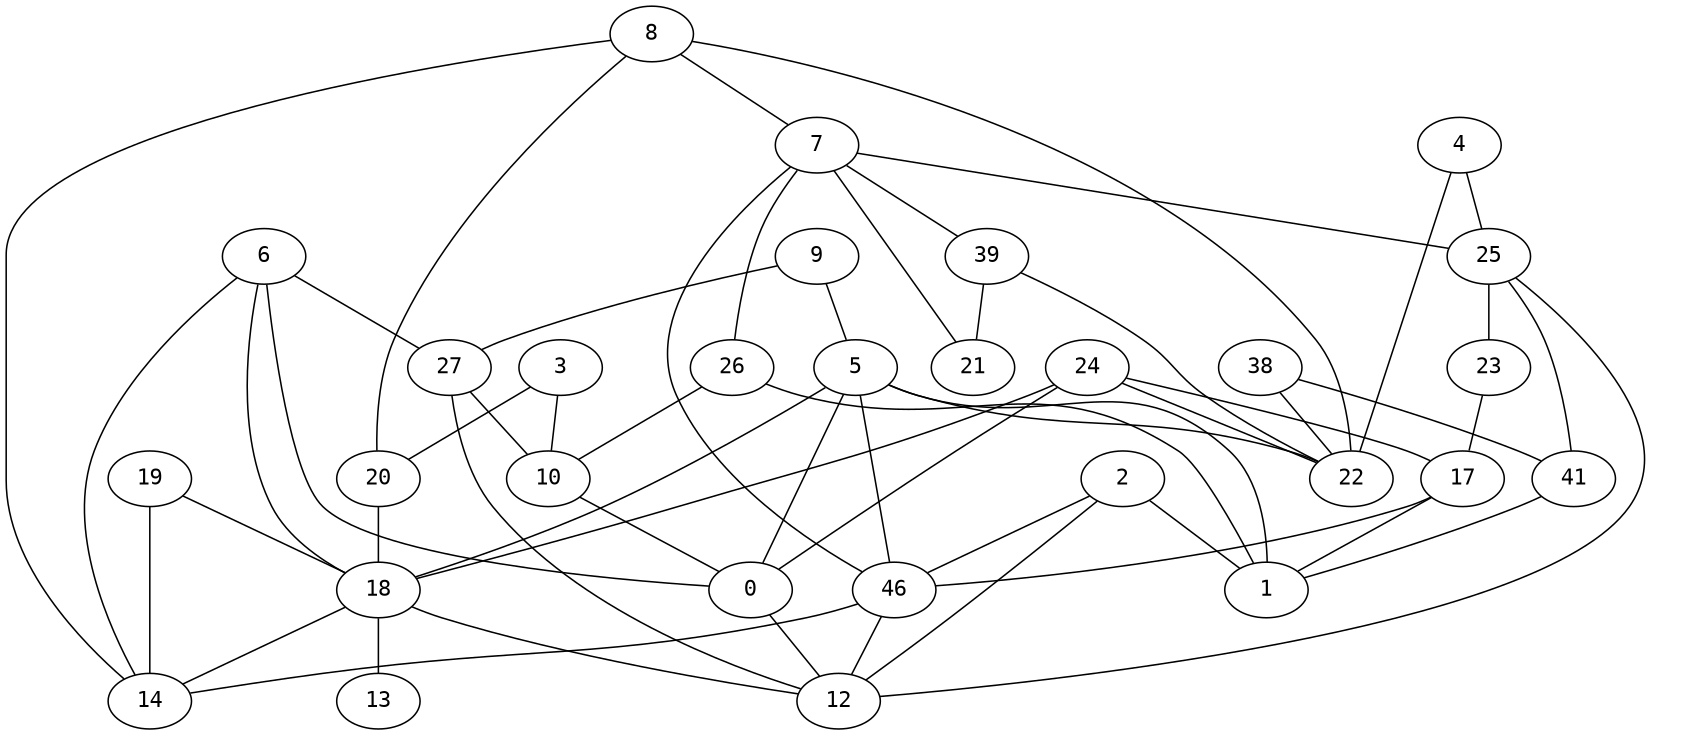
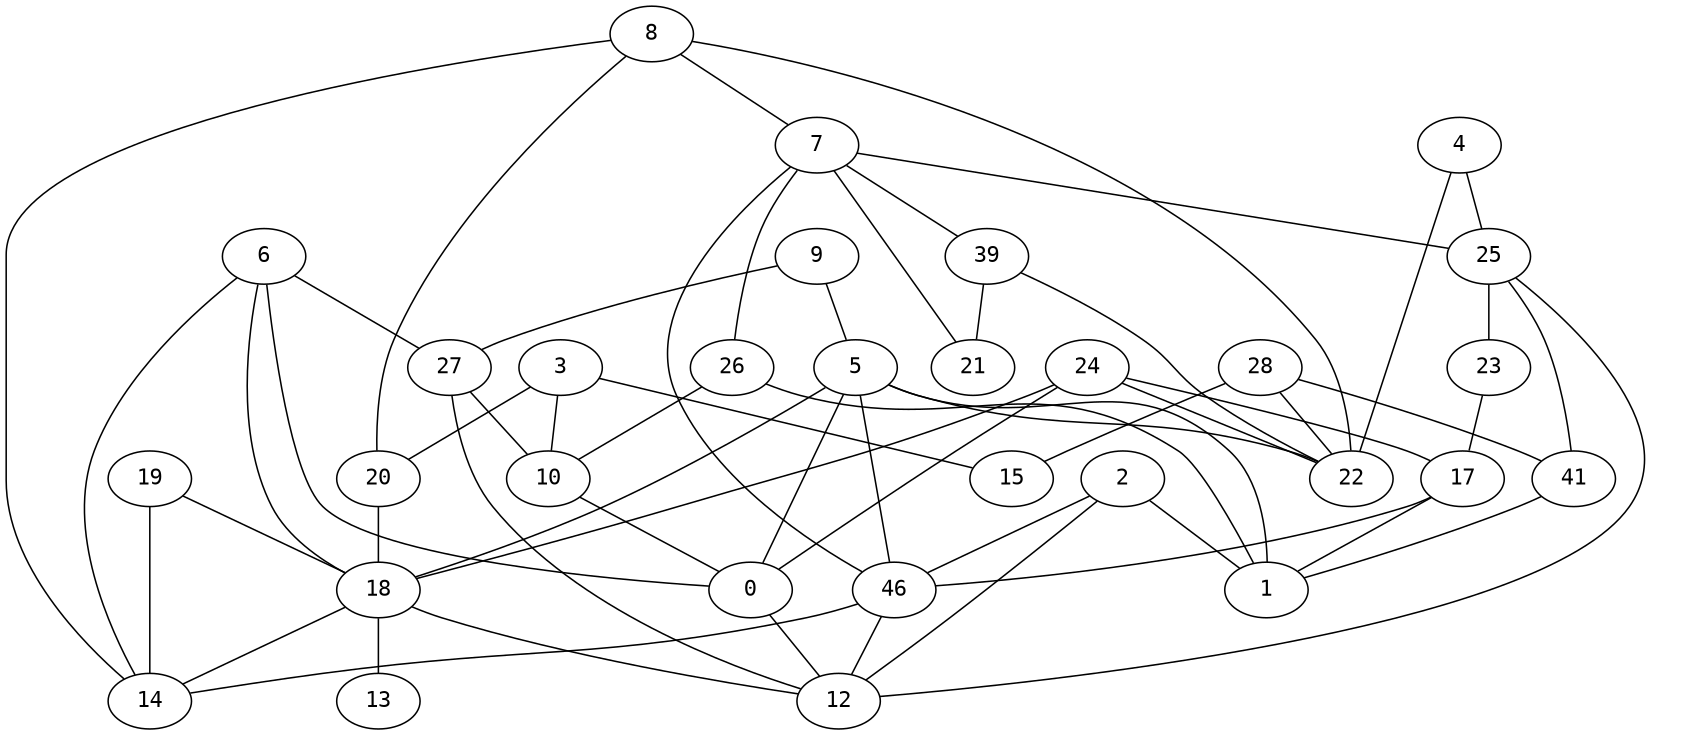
(1260, 368) -> (1260, 368)
none -> (1012, 479)
